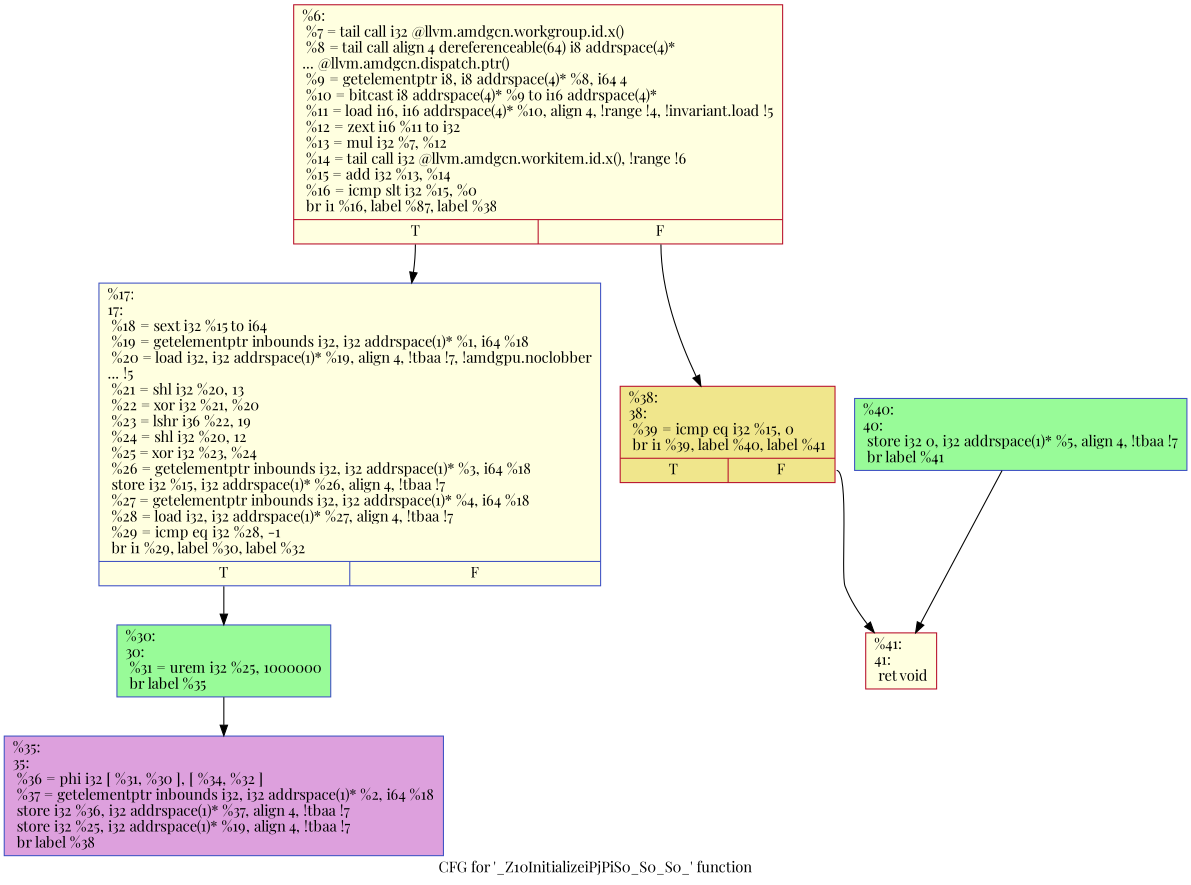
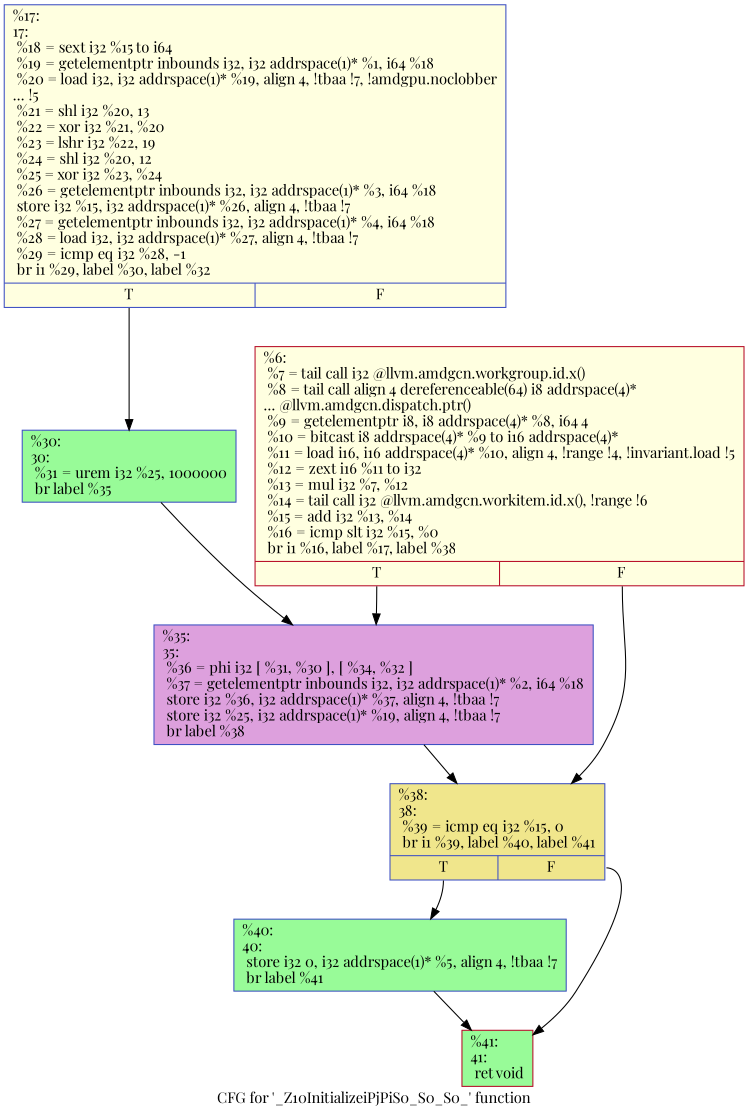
(400, 207) -> (360, 549)
(415, 258) -> (377, 600)
(179, 422) -> (85, 143)
(728, 434) -> (497, 832)
(901, 661) -> (497, 1058)
none -> (437, 760)
none -> (441, 895)
